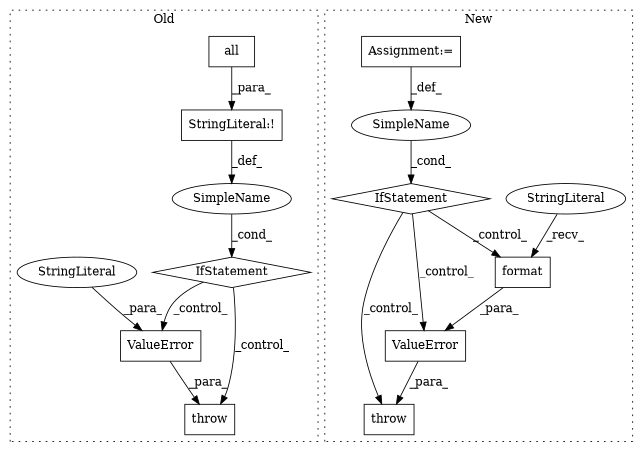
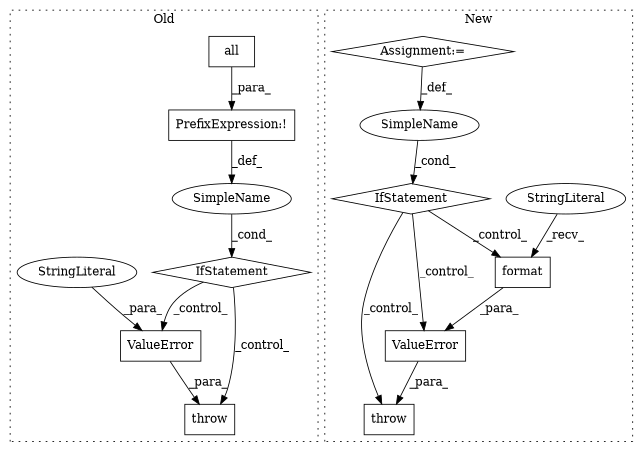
(411, 52) -> (423, 52)
(232, 125) -> (232, 125)
